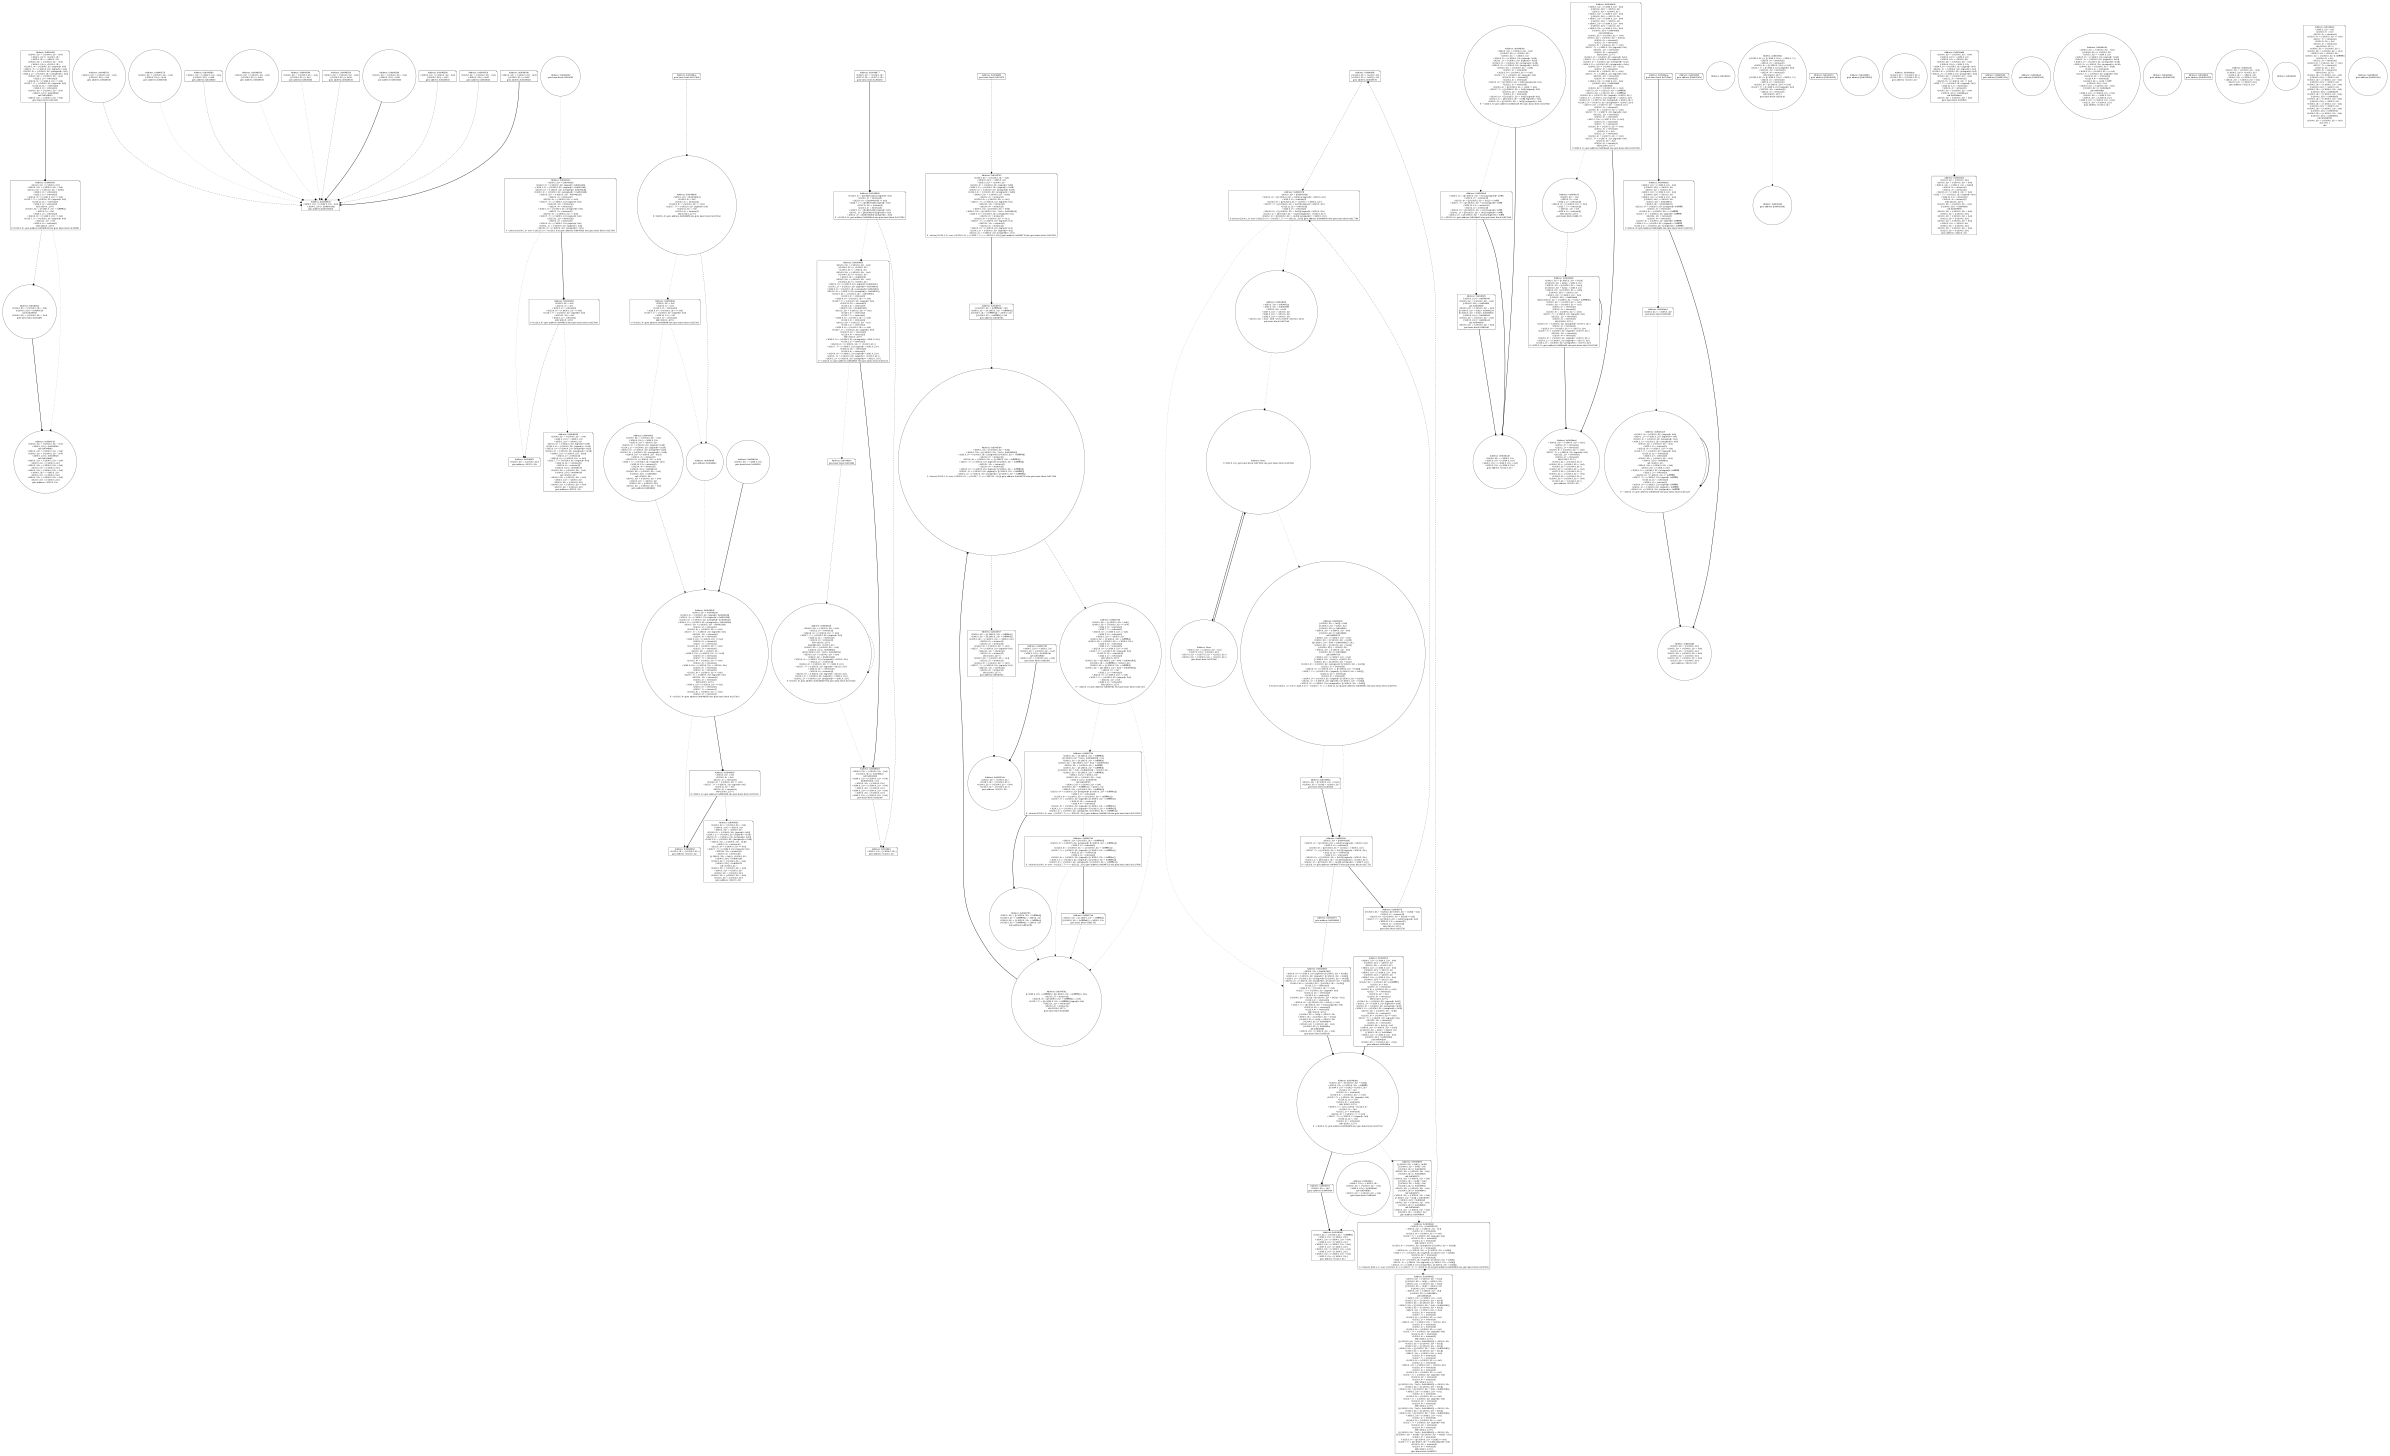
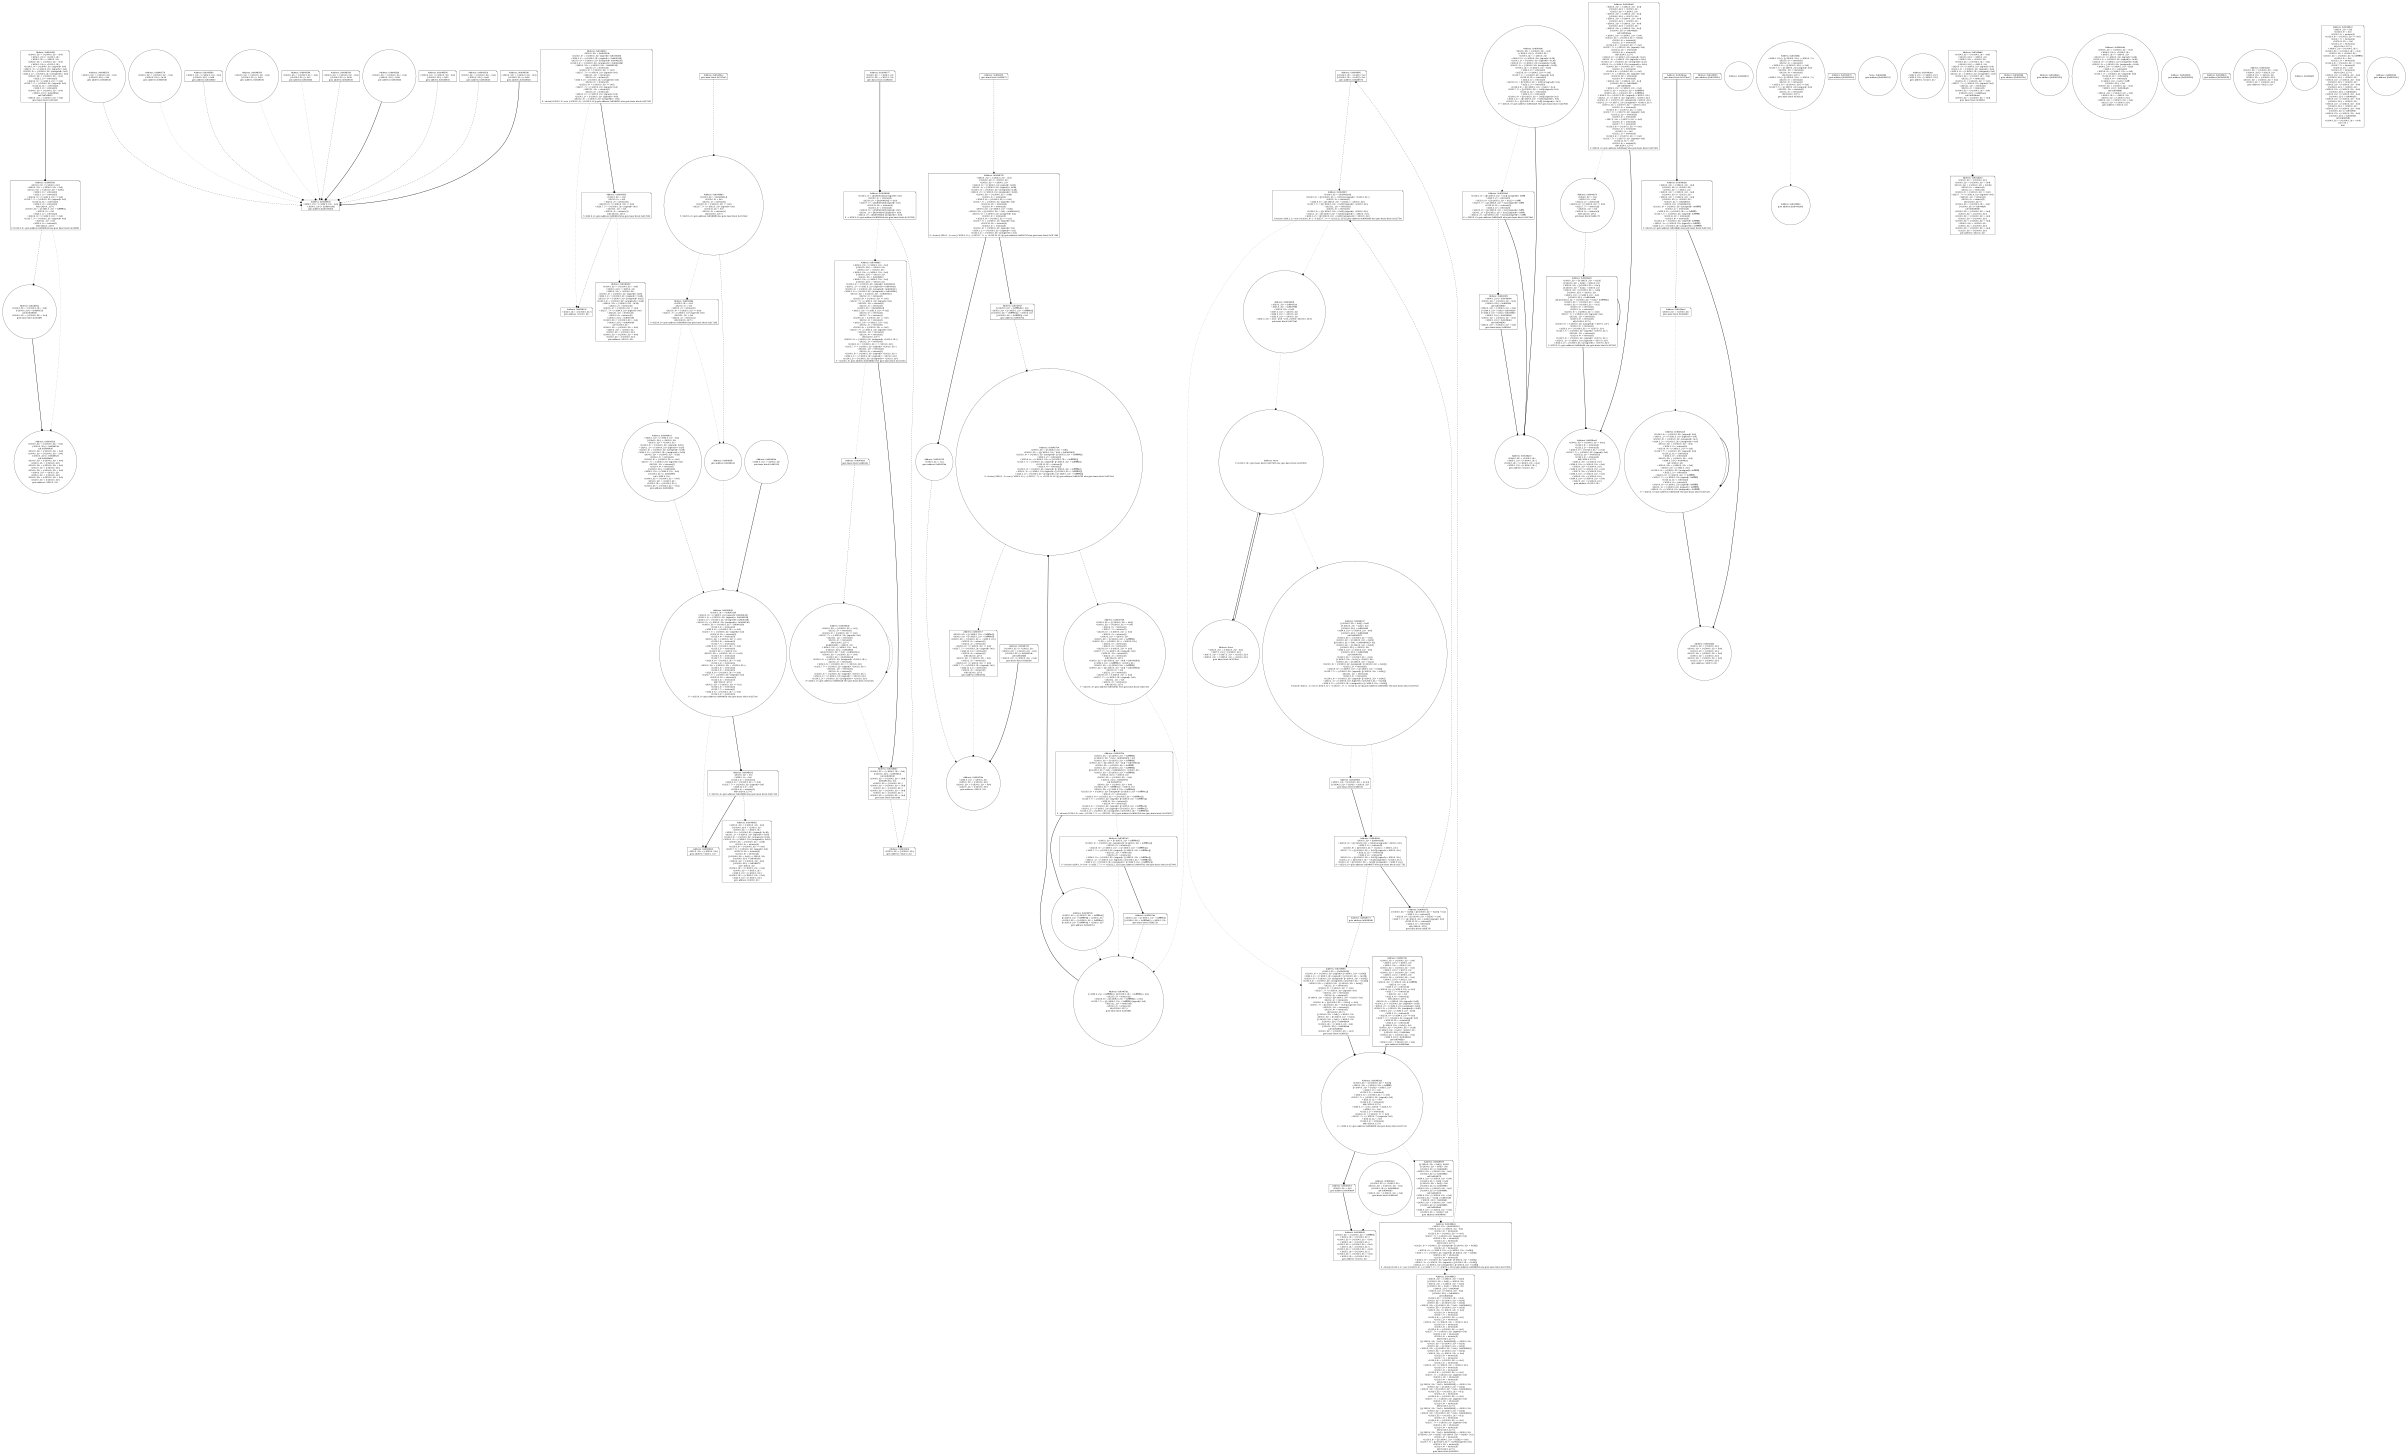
(560, 76) -> none
(1860, 76) -> (1878, 76)
none -> (934, 462)
